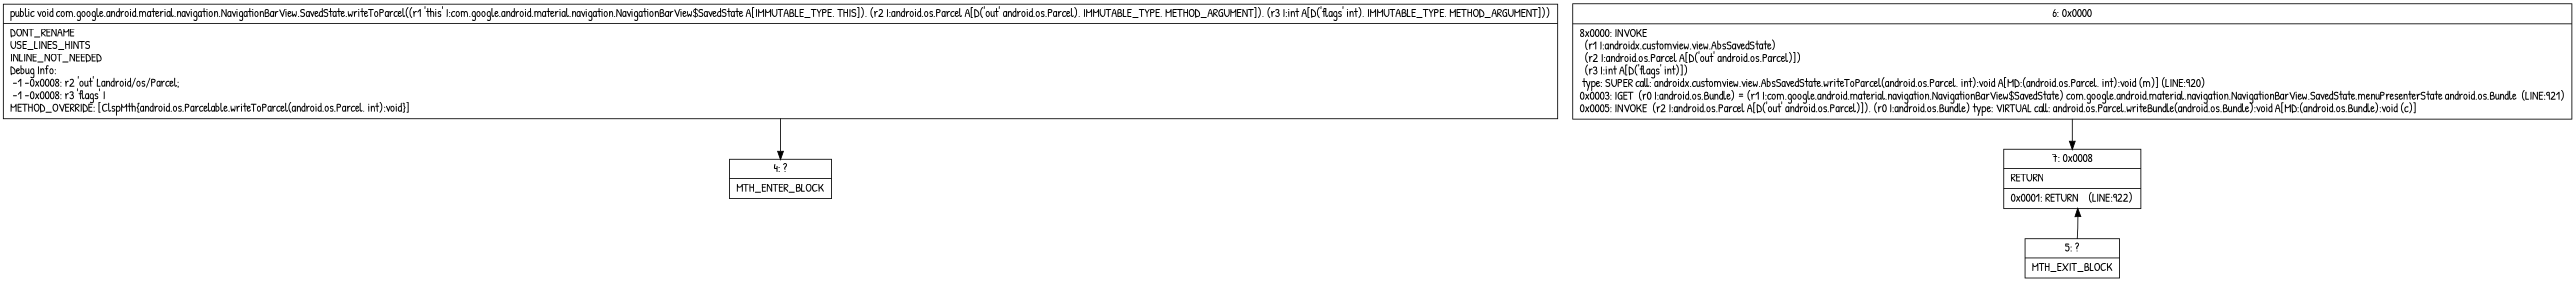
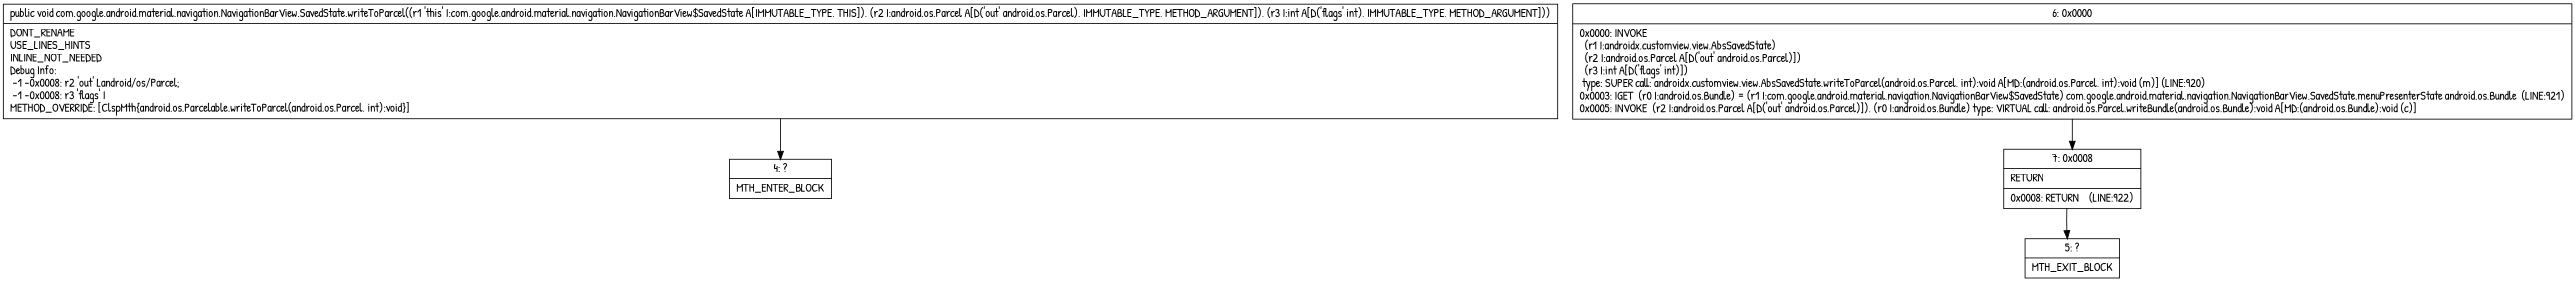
(1616, 33) -> (1616, 33)
(2072, 198) -> (2072, 198)
(2078, 228) -> (2067, 219)
